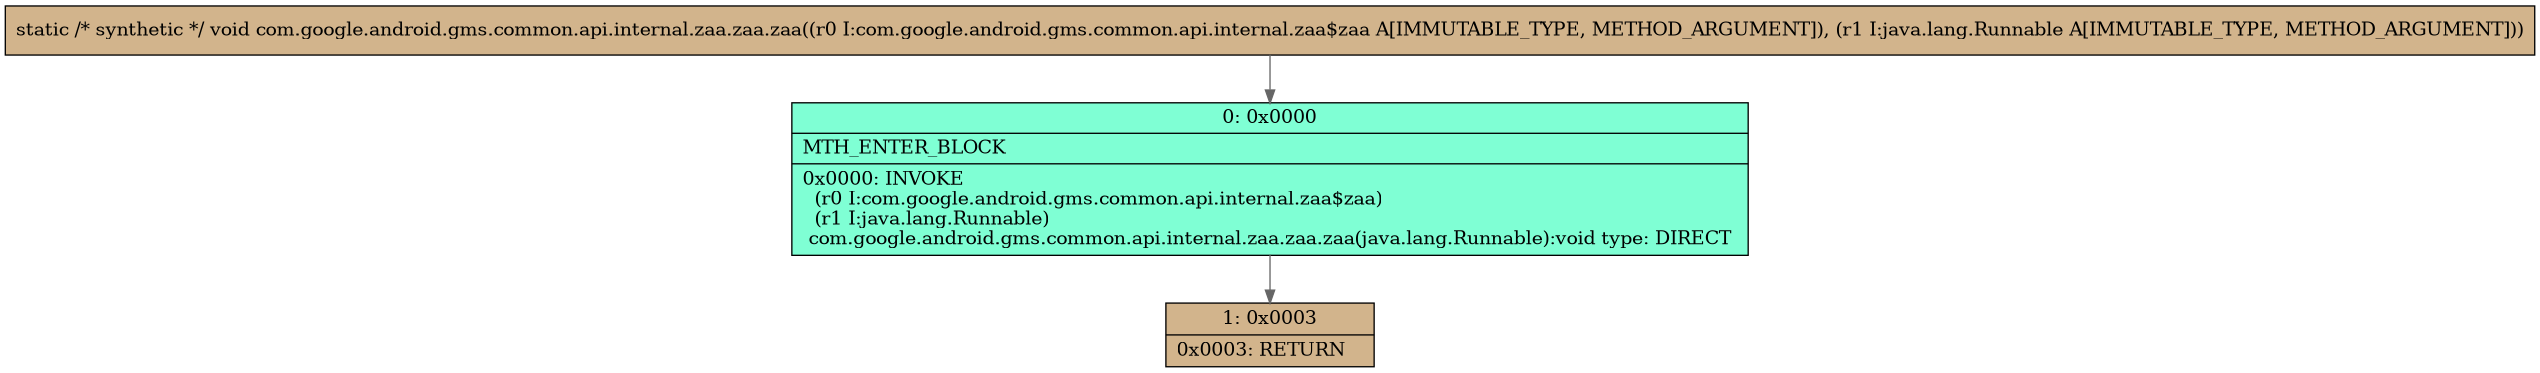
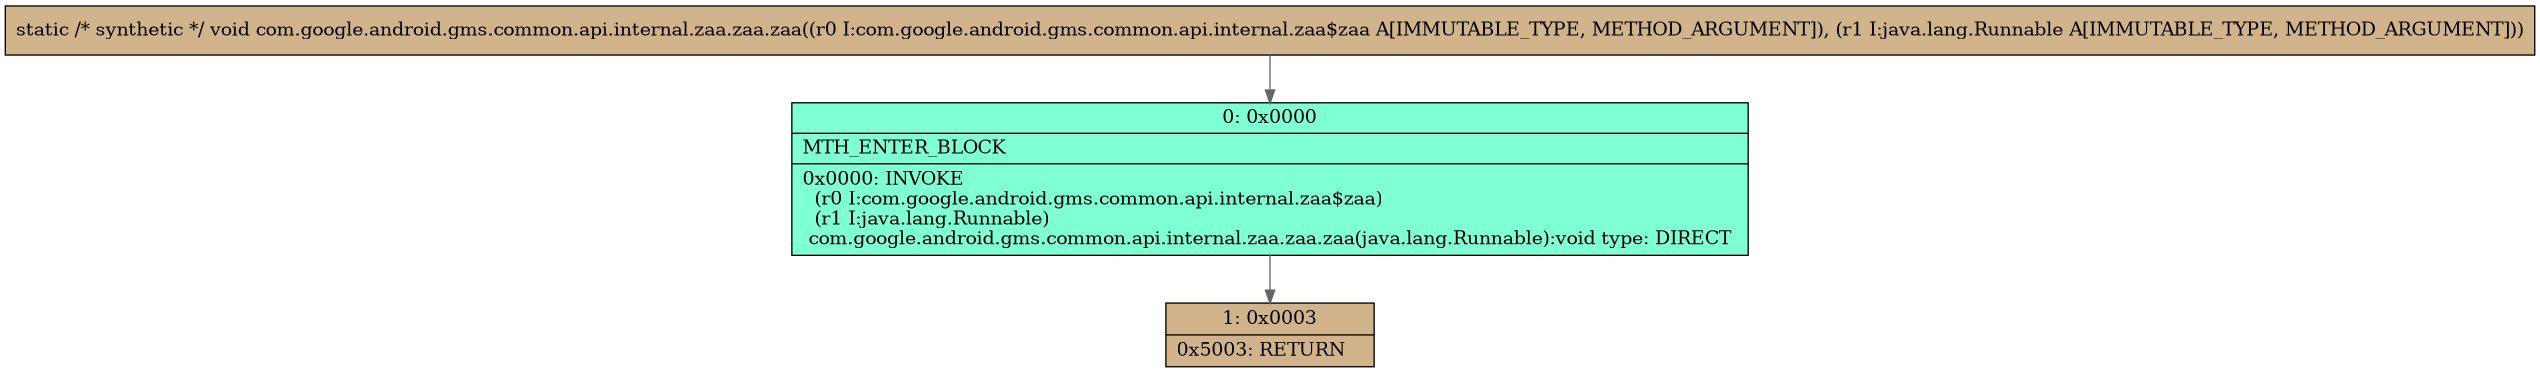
(1270, 350) -> (1270, 350)
